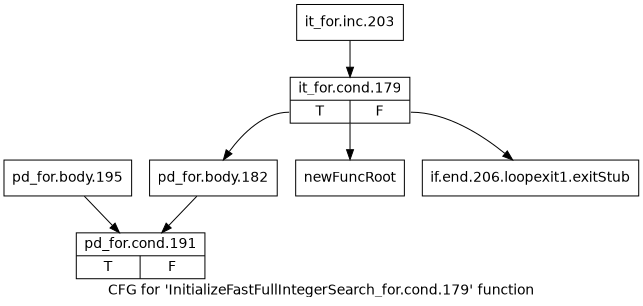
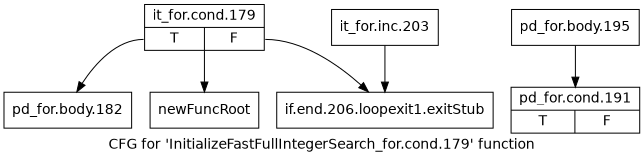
(350, 54) -> (385, 64)
(183, 211) -> none
